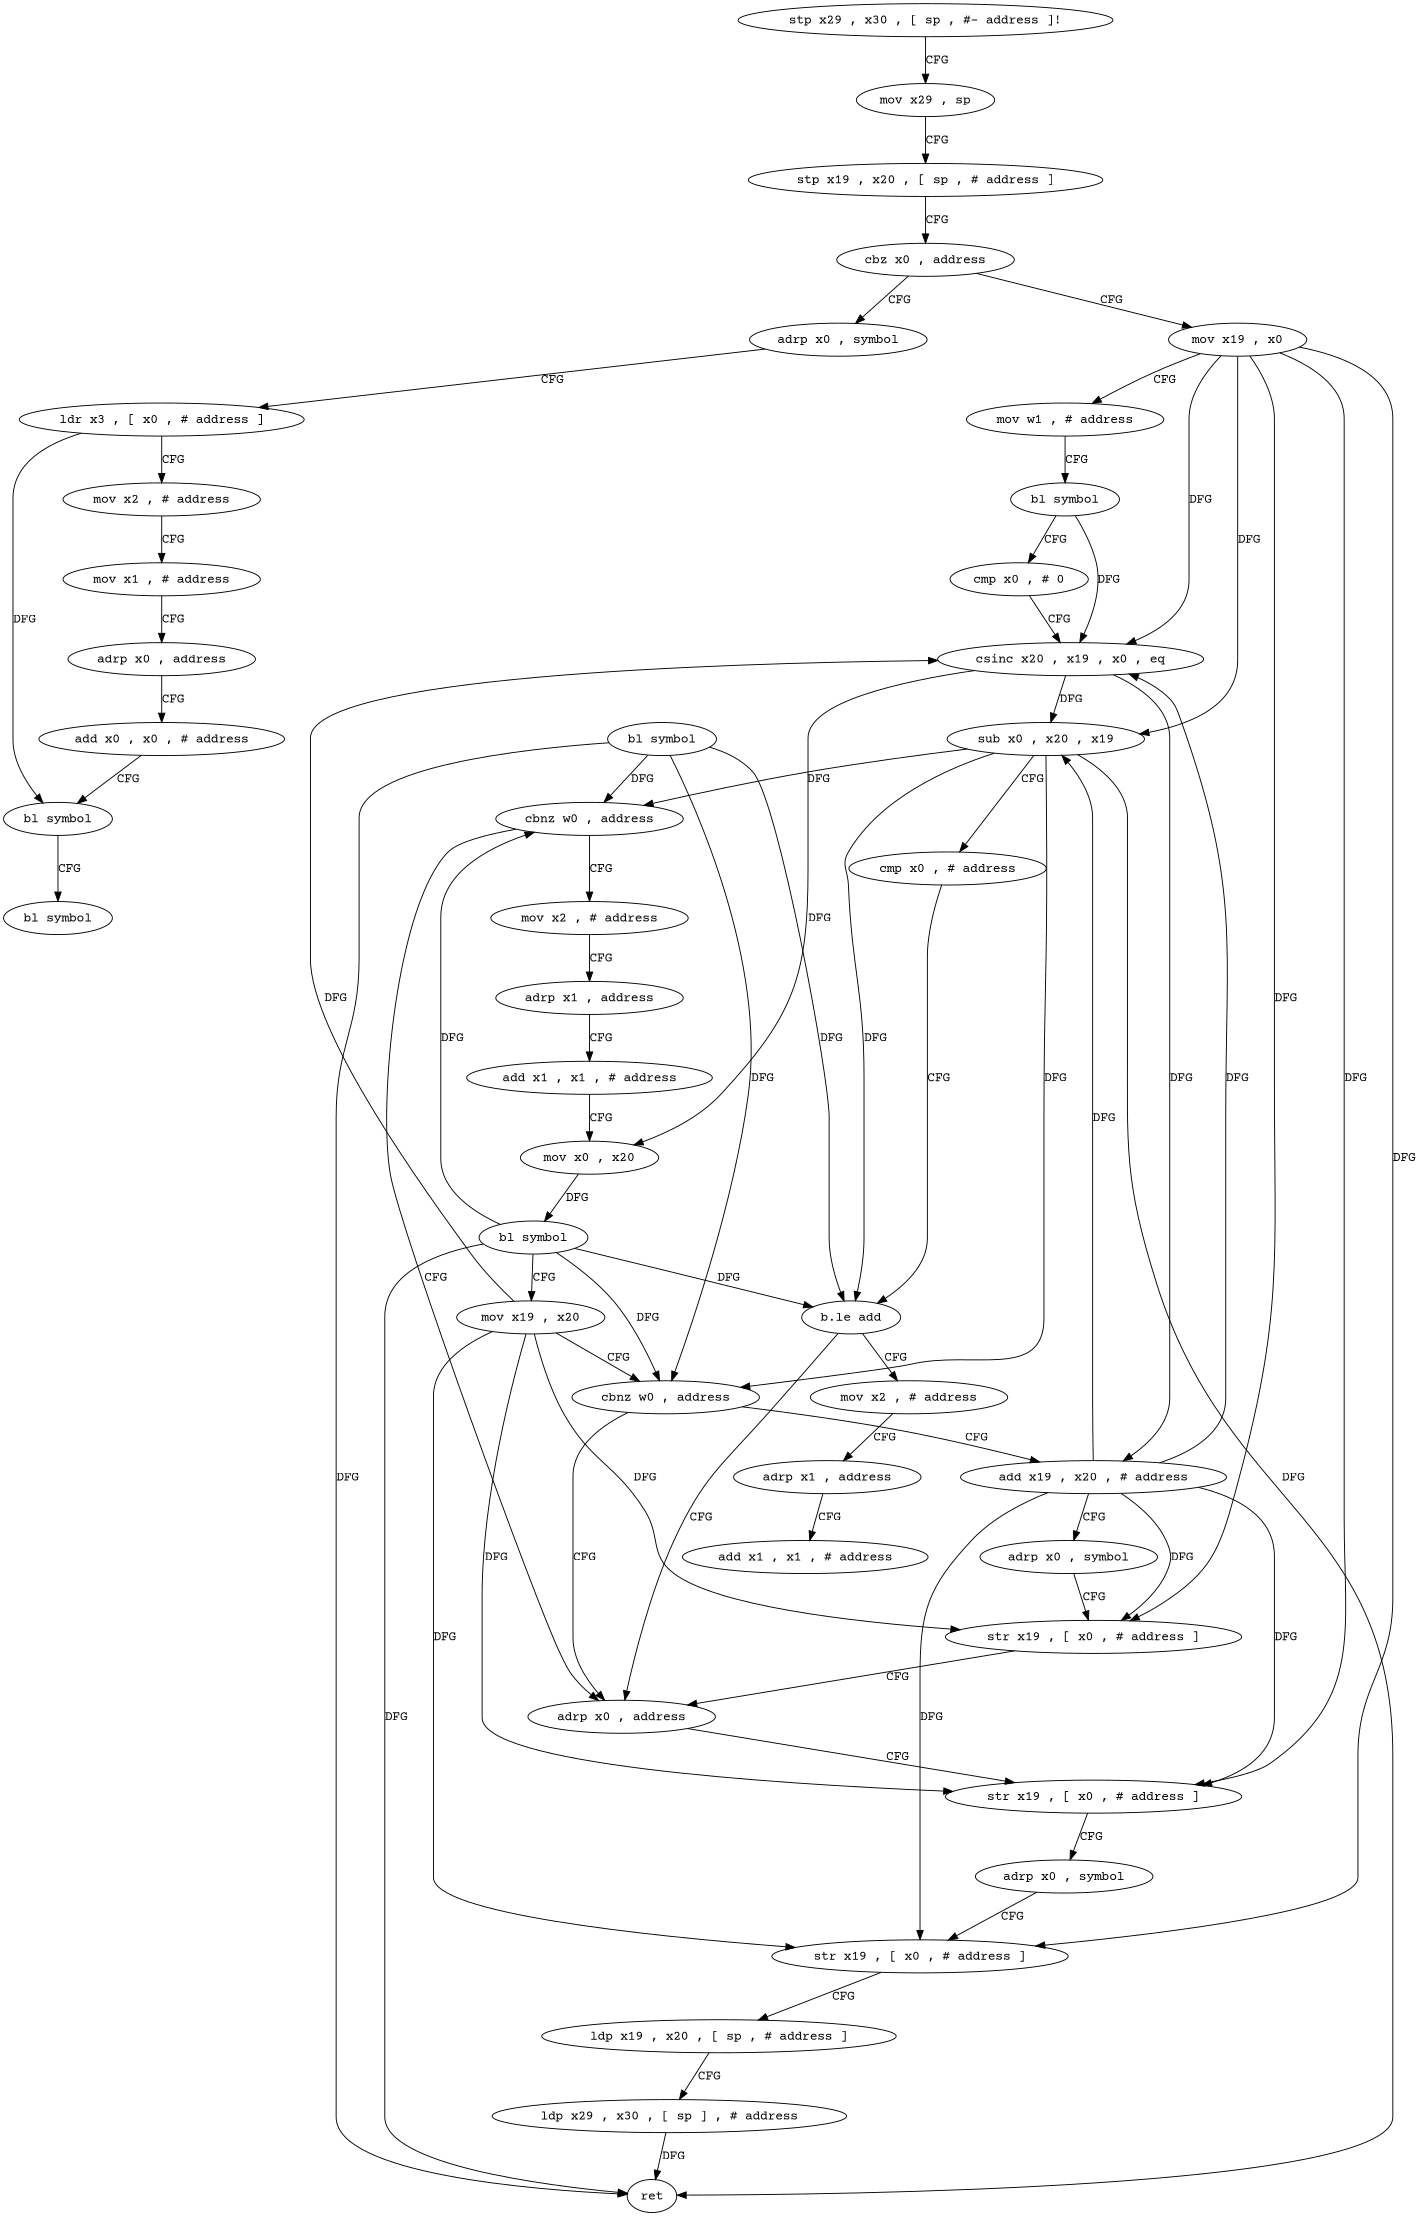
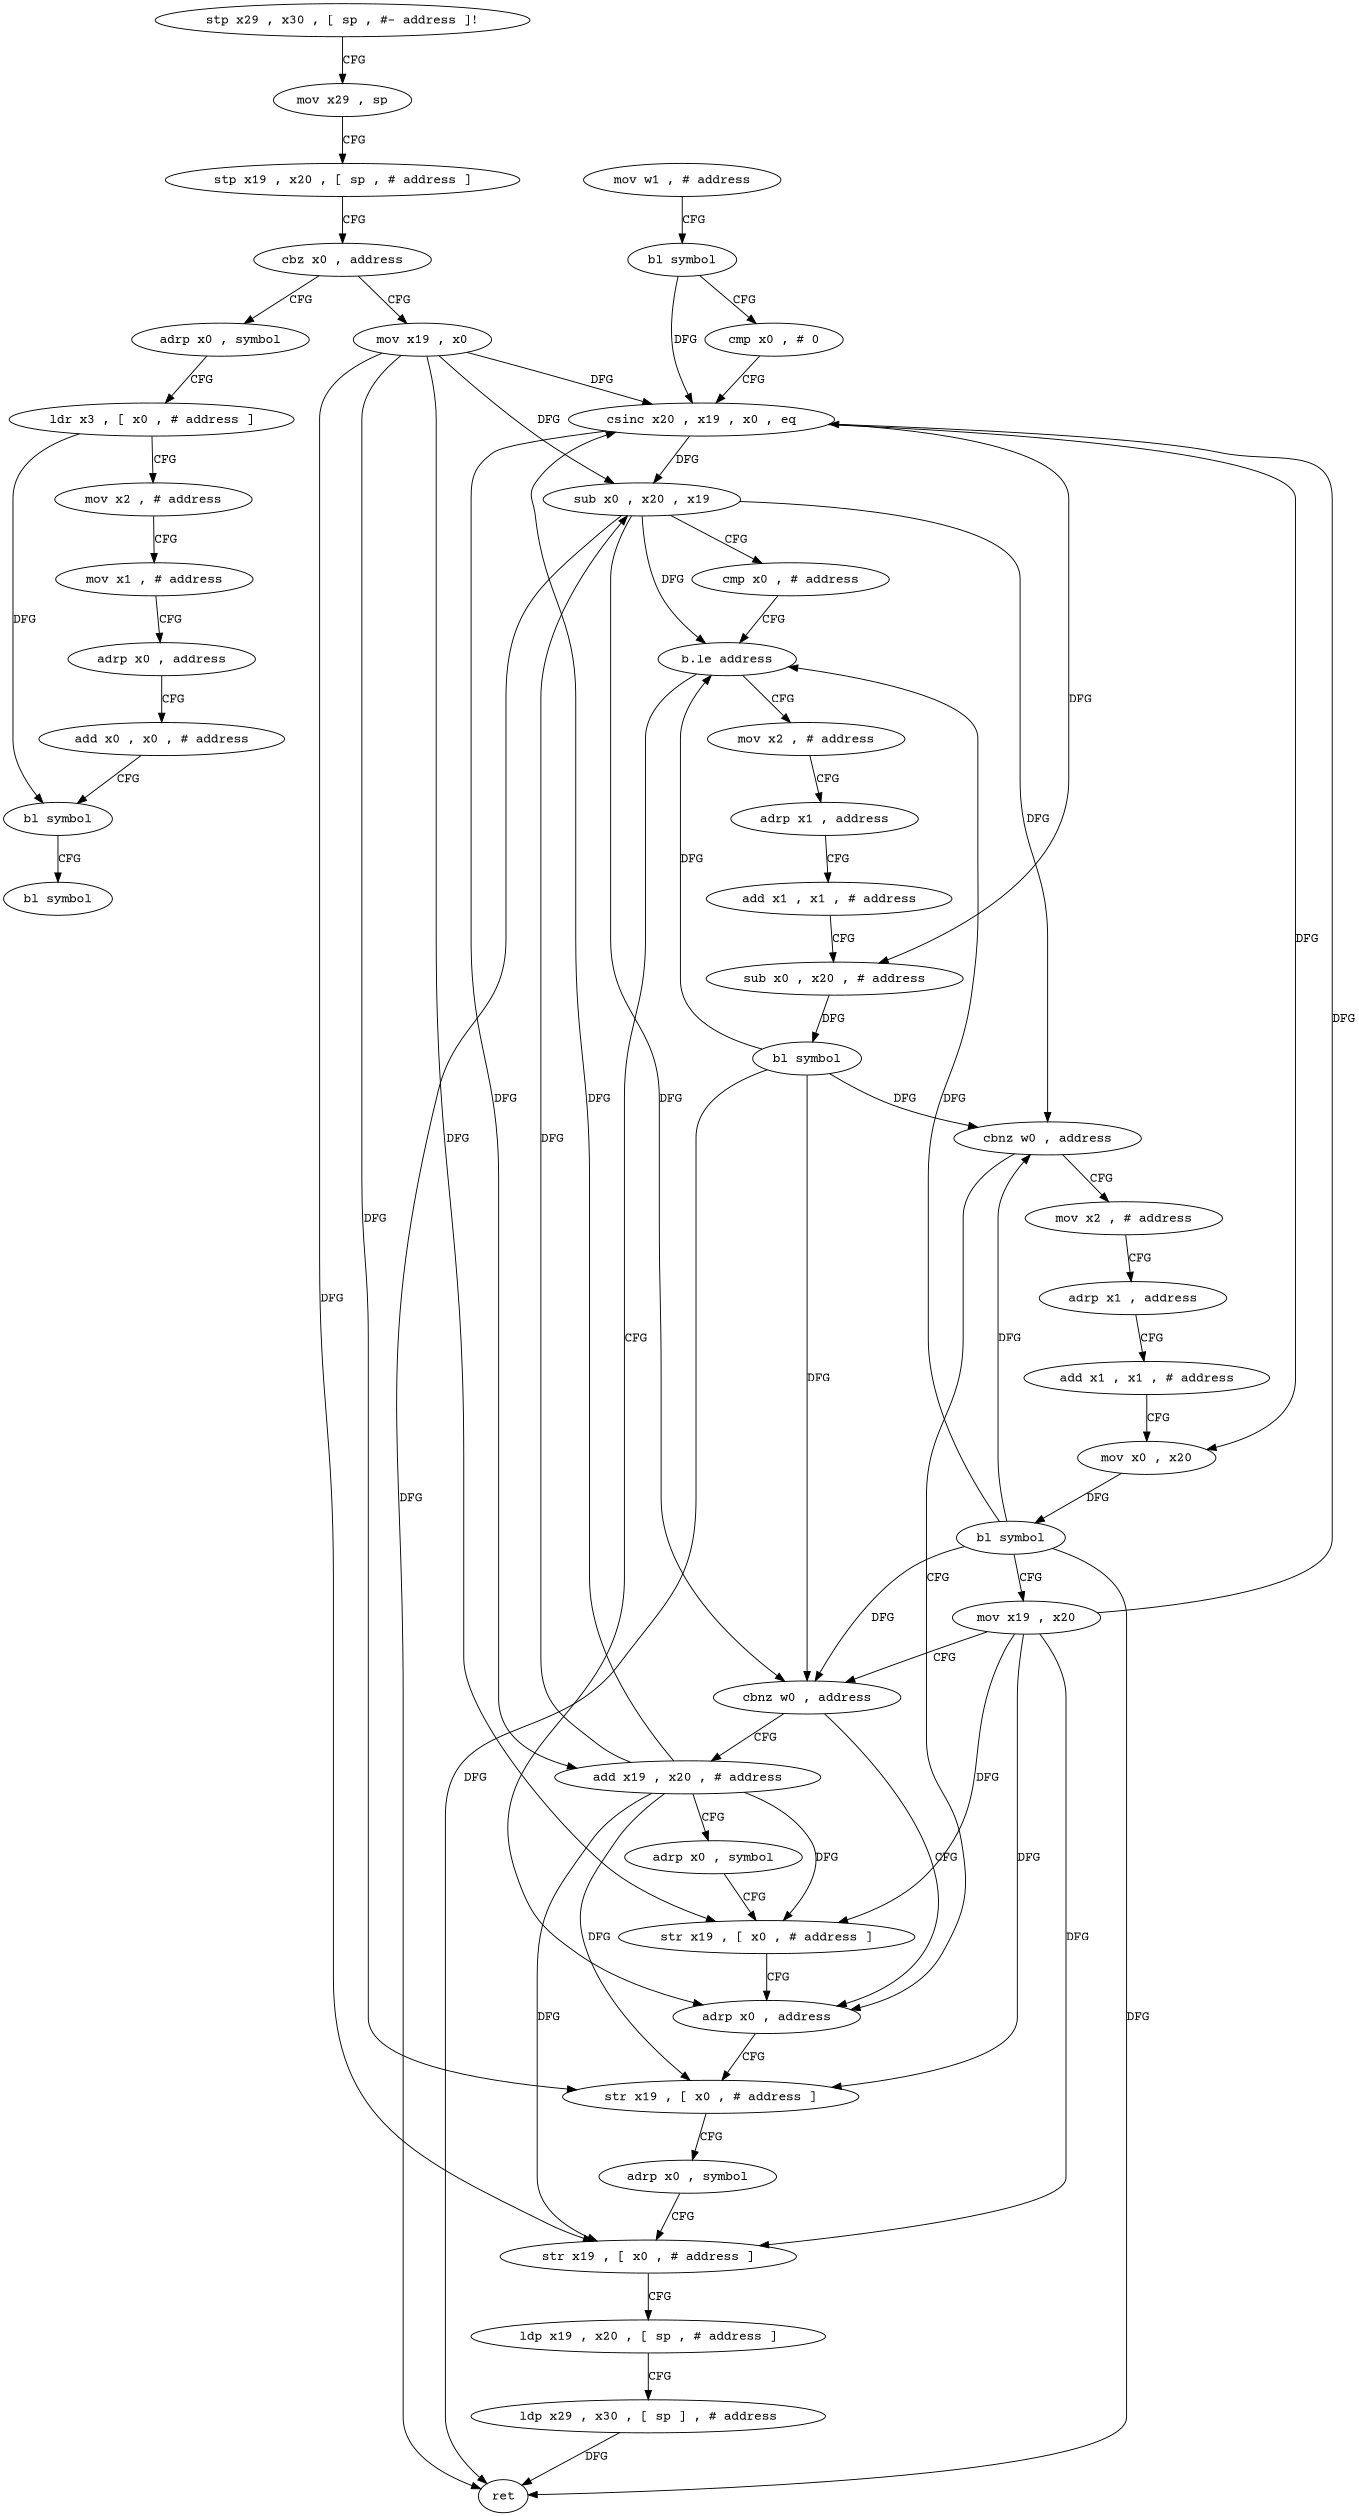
(1150, 374) -> none
none -> (835, 979)
(851, 1317) -> (727, 659)
